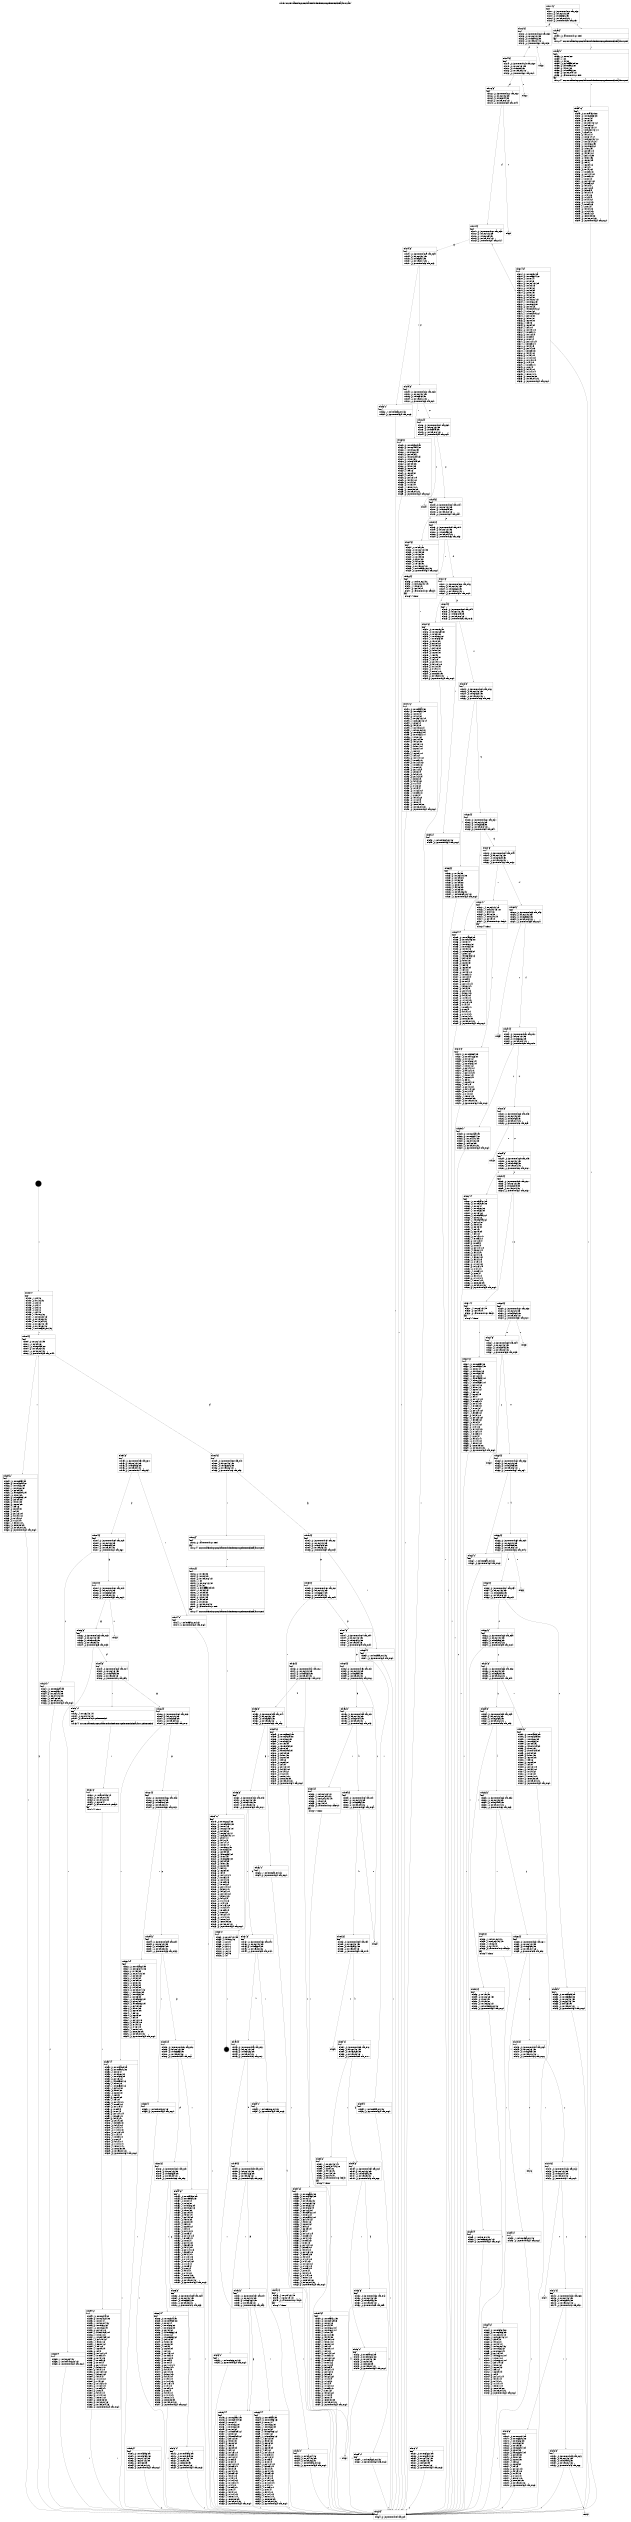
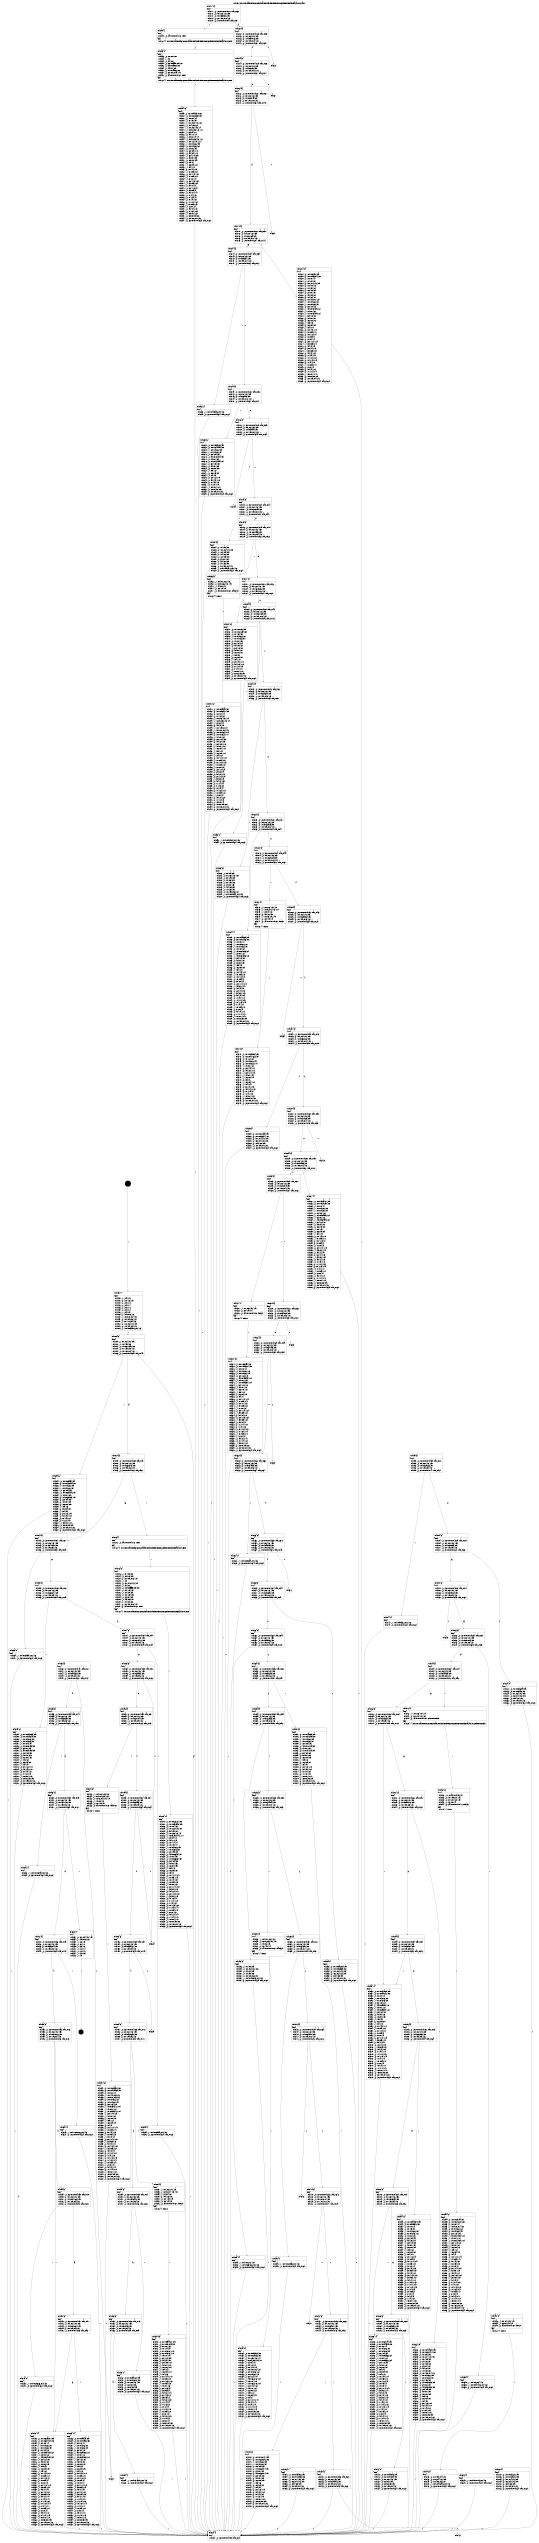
(160, 2027) -> (401, 1969)
